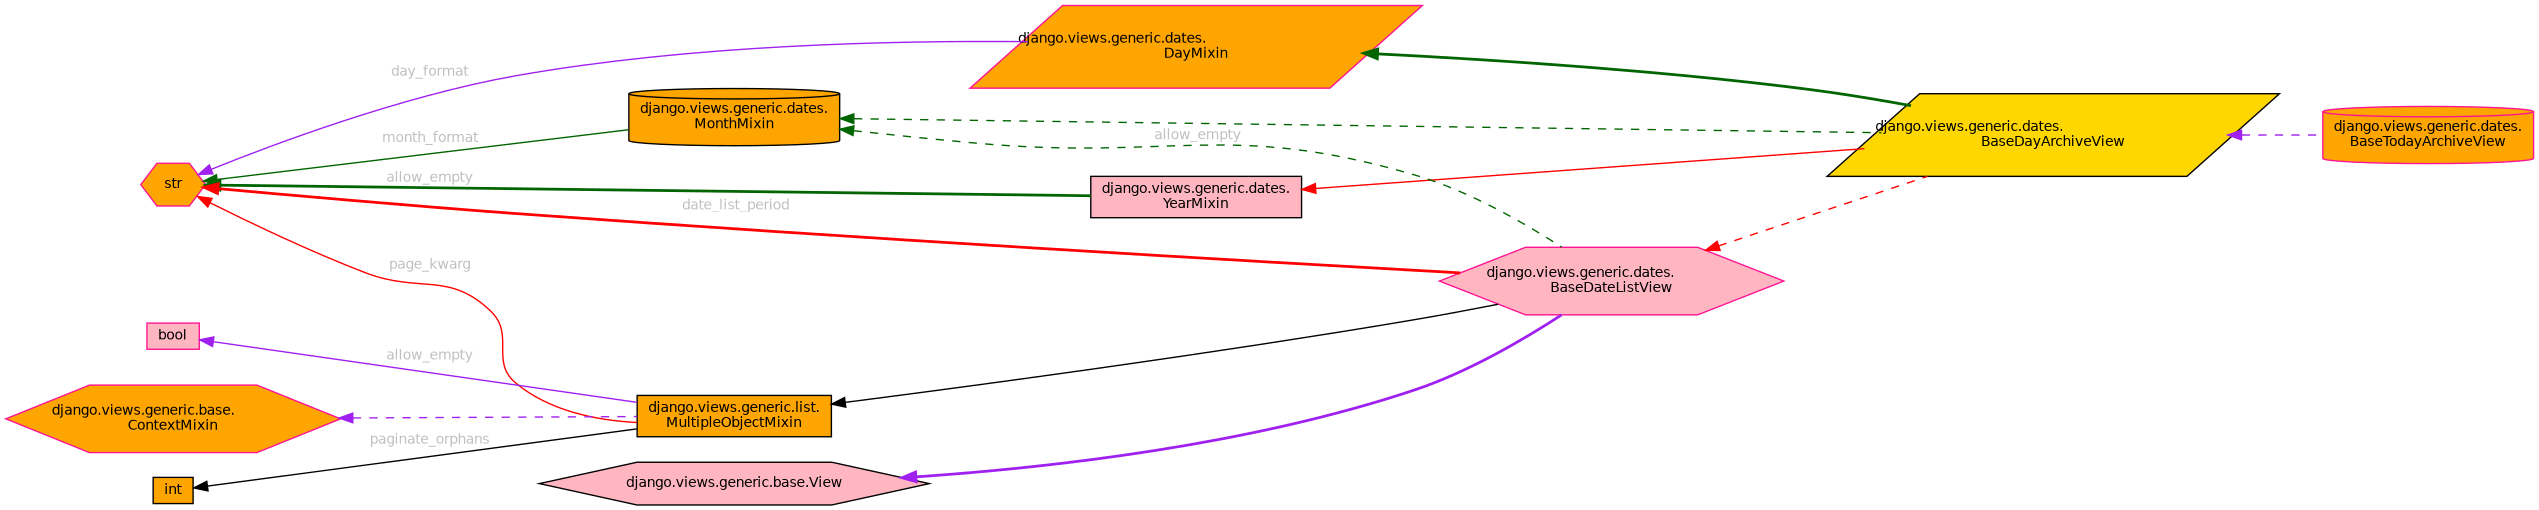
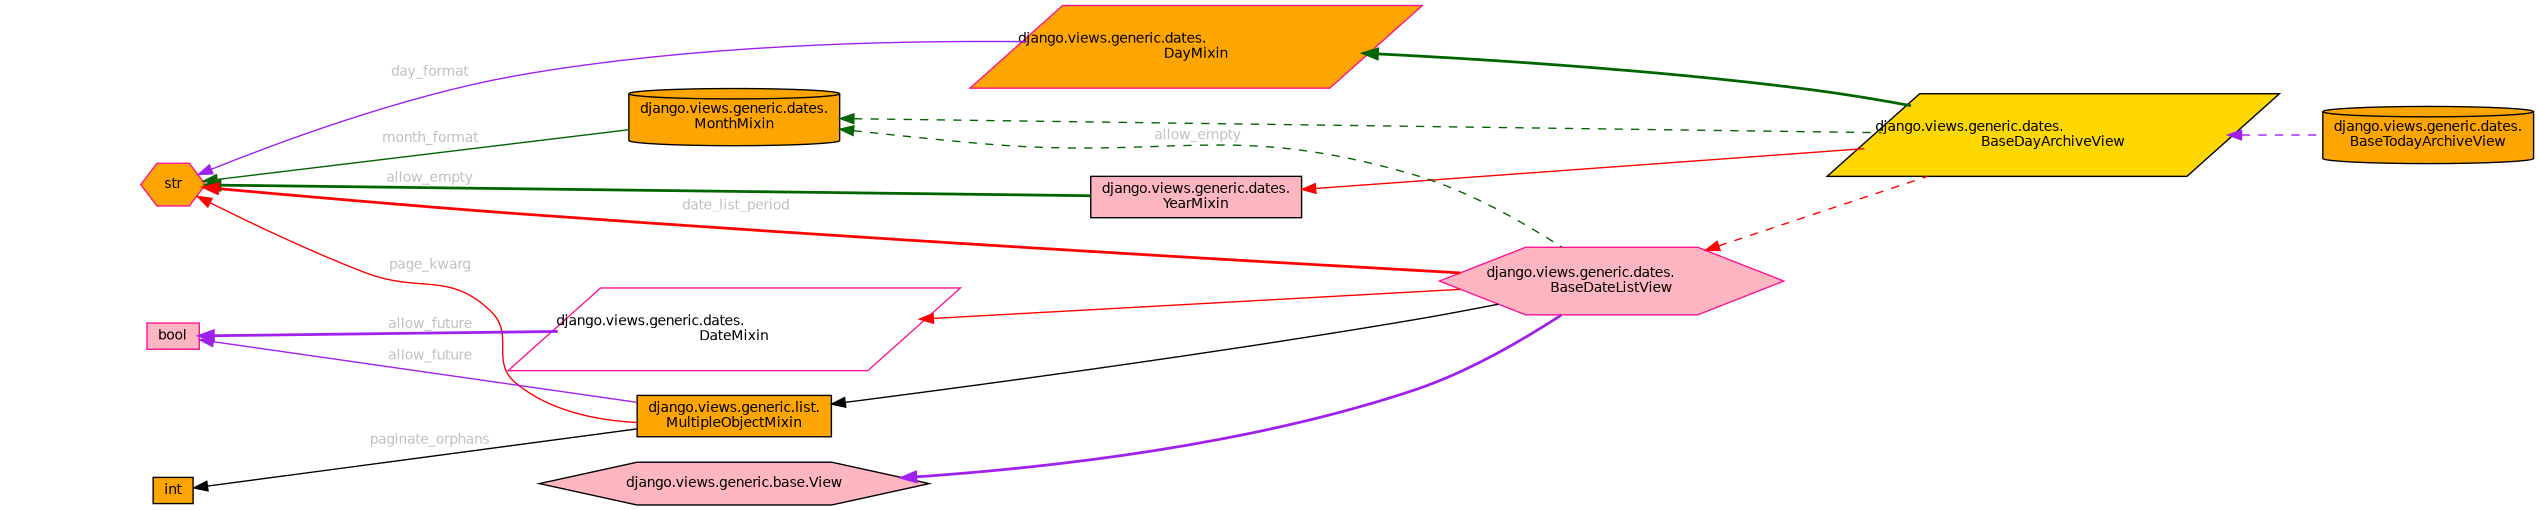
(2428, 135) -> (2428, 135)
none -> (734, 329)
(428, 356) -> (428, 356)
(173, 419) -> none
